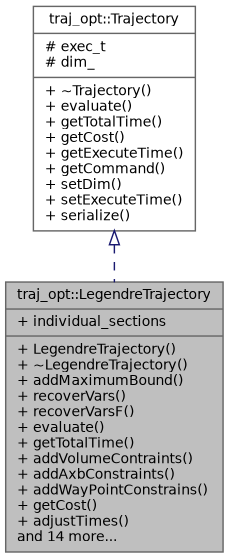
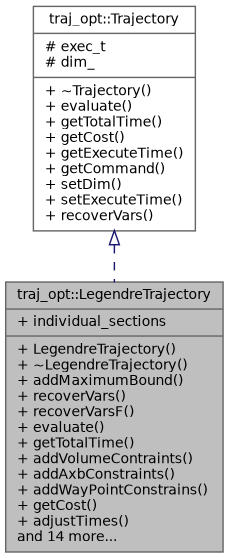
(88, 216) -> (99, 216)
